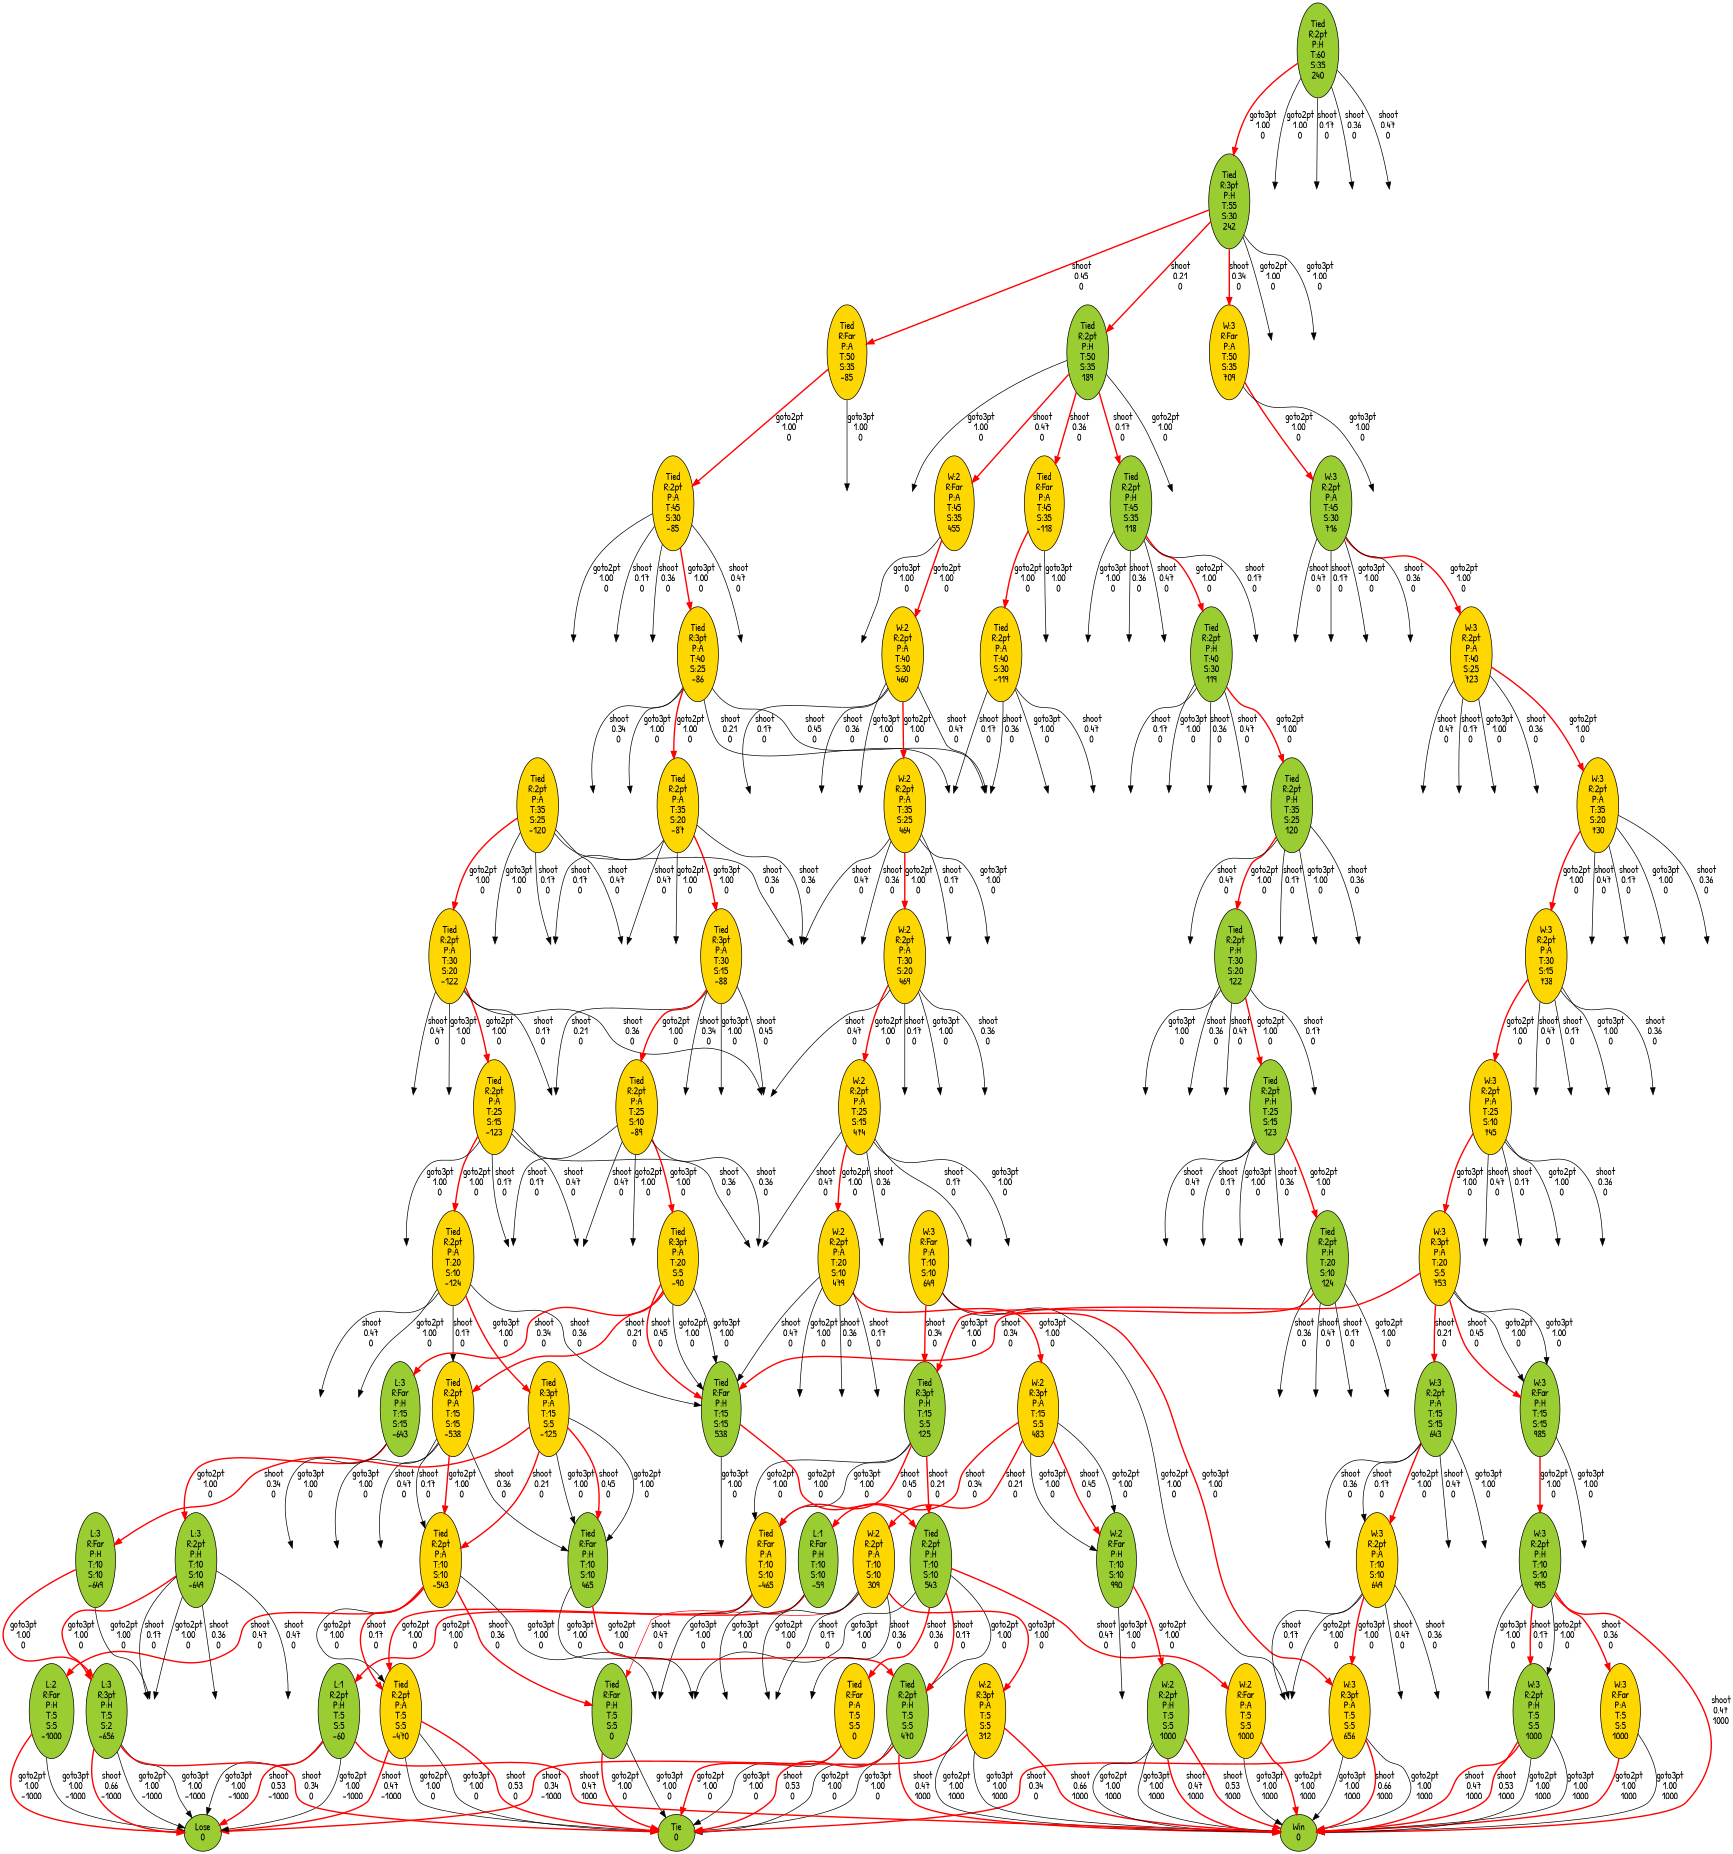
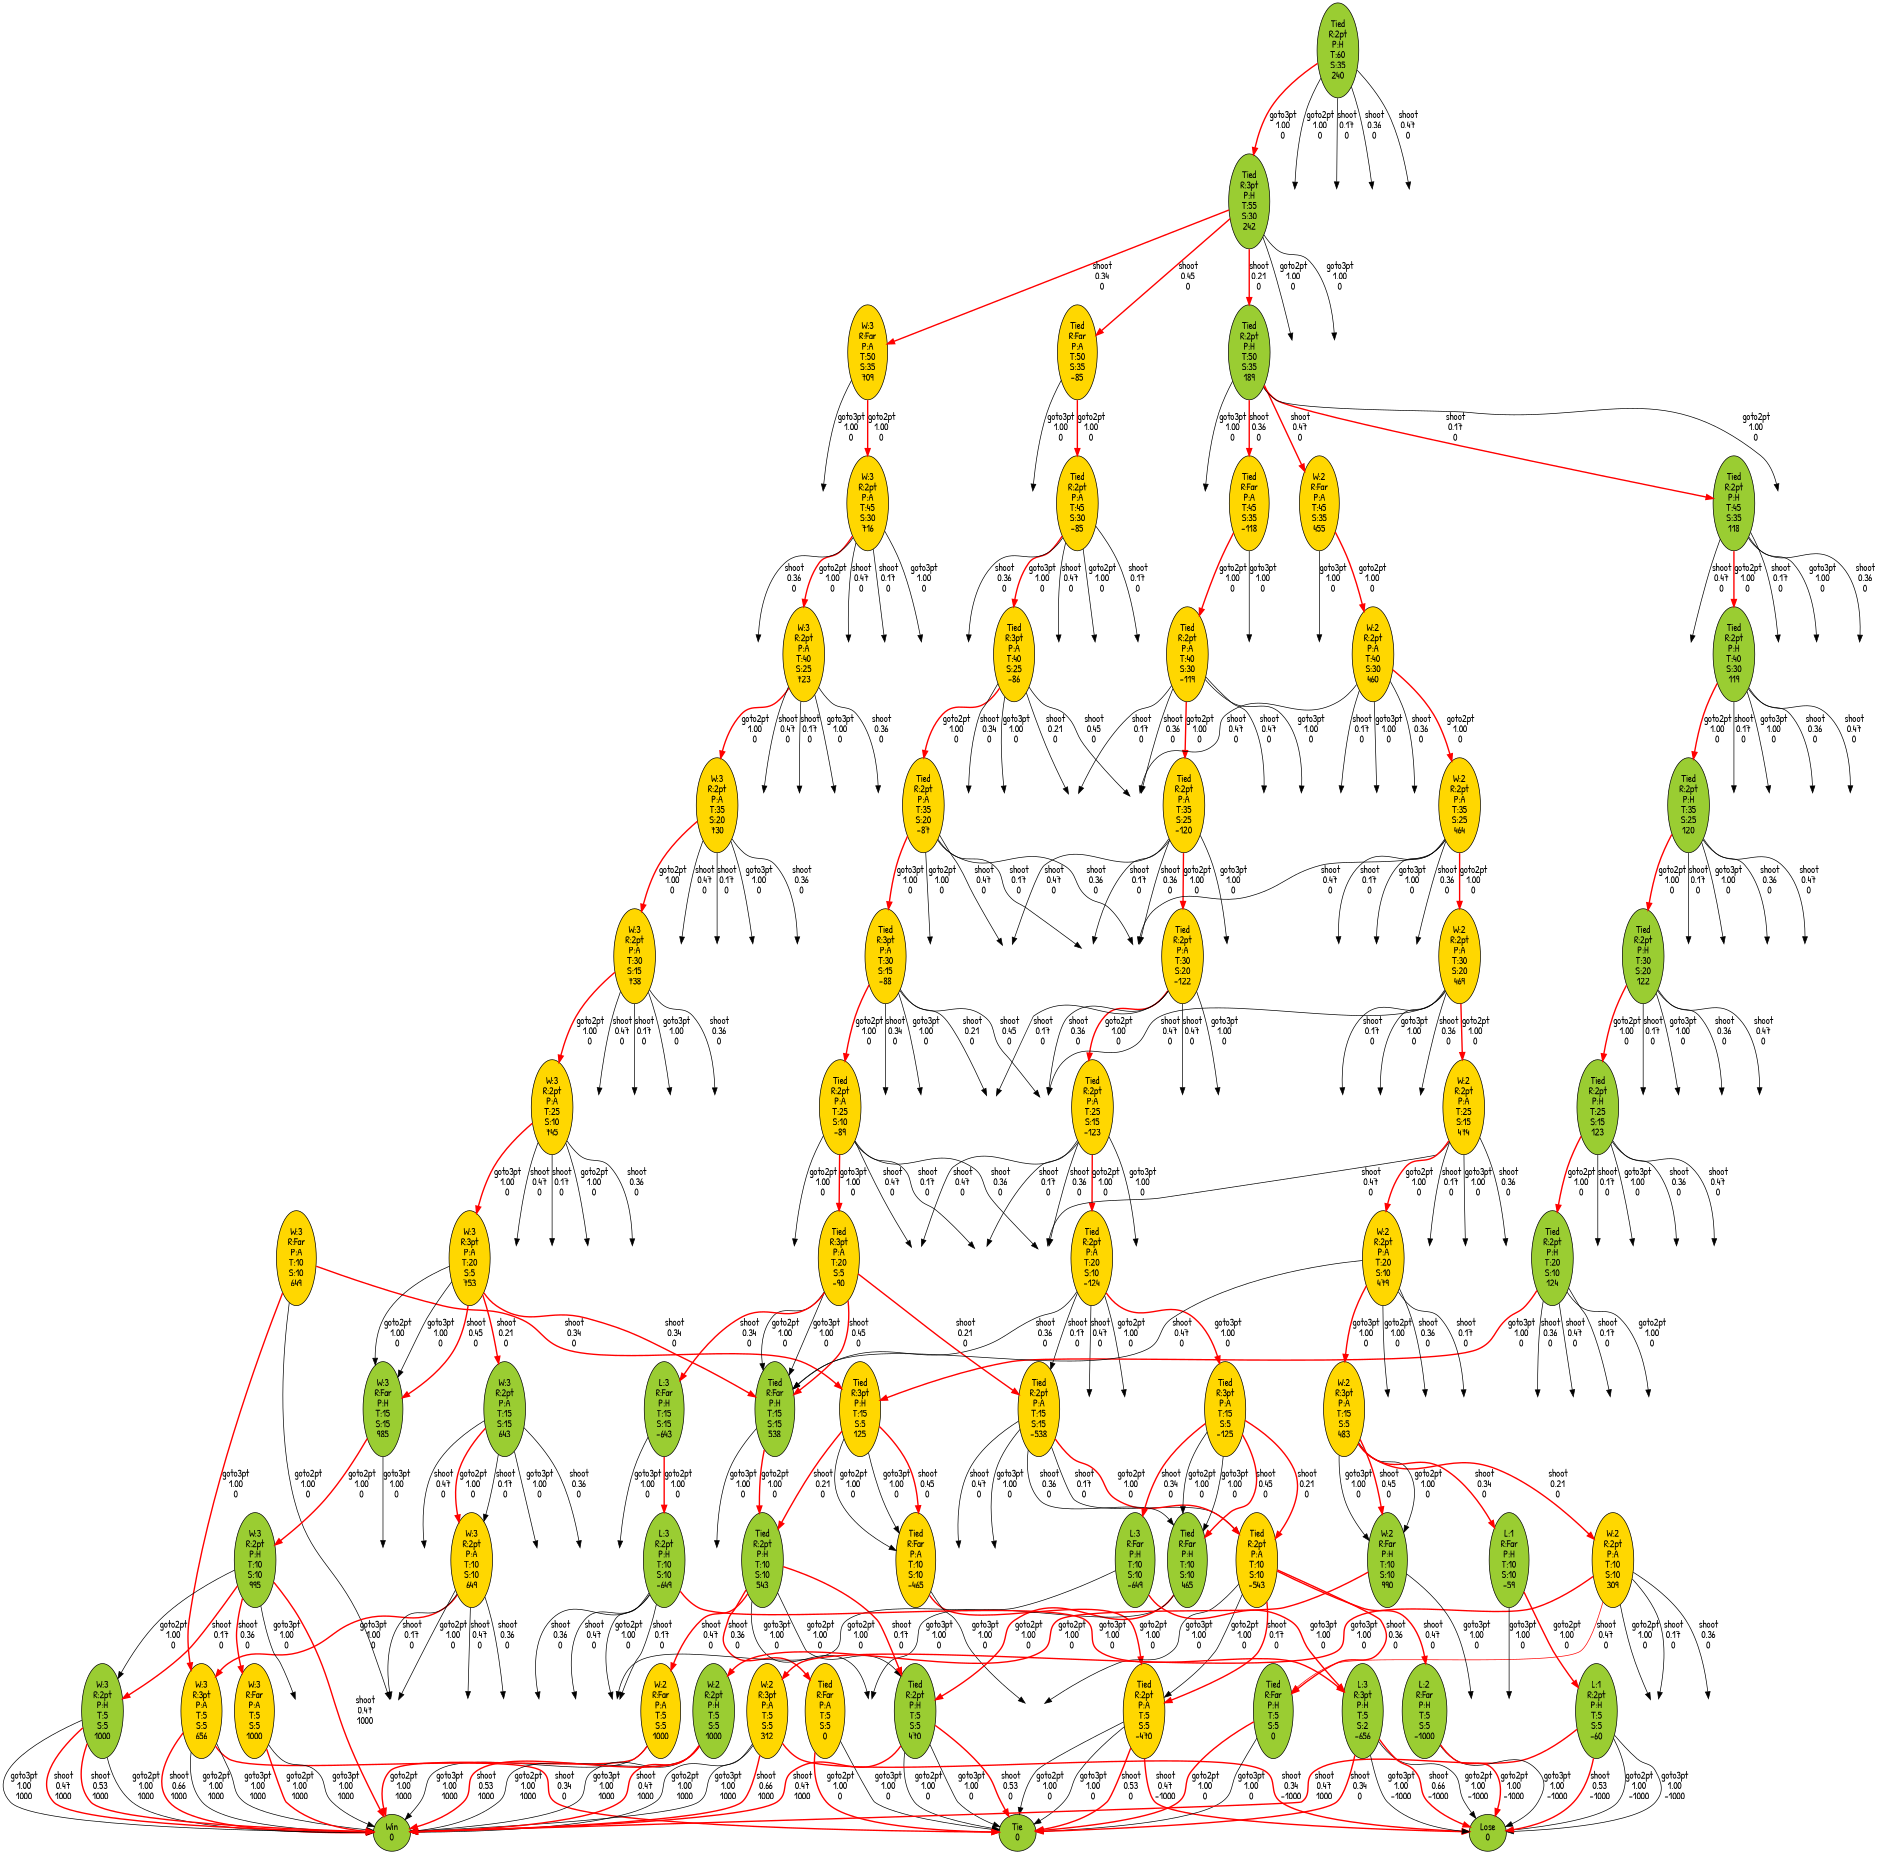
(1331, 503) -> (868, 503)
none -> (1186, 726)
(925, 1409) -> (860, 1409)
